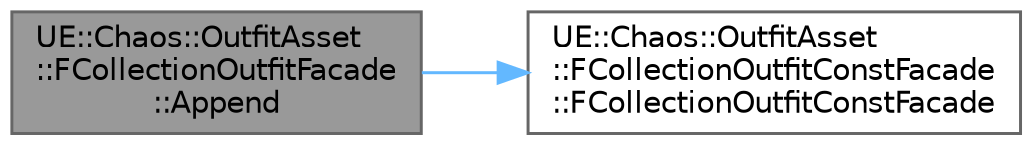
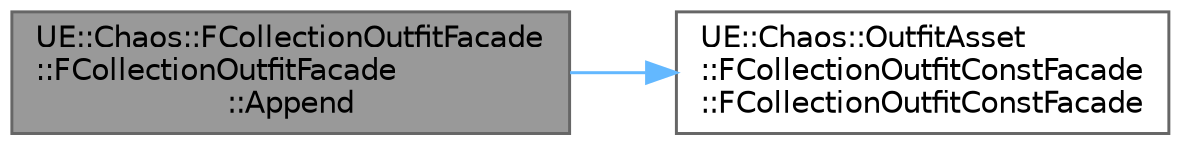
(217, 73) -> (291, 73)
